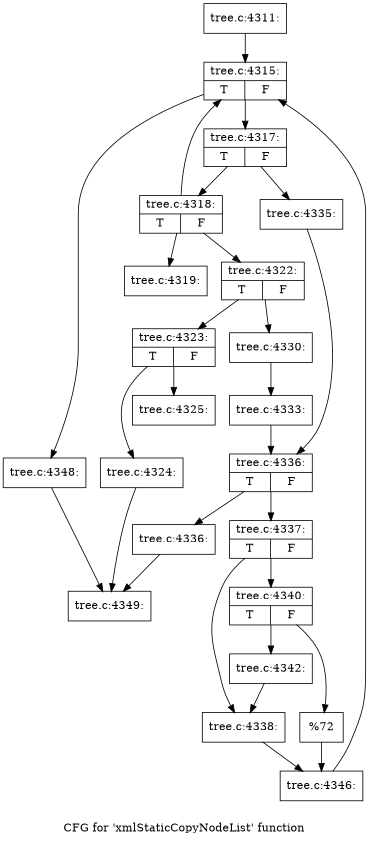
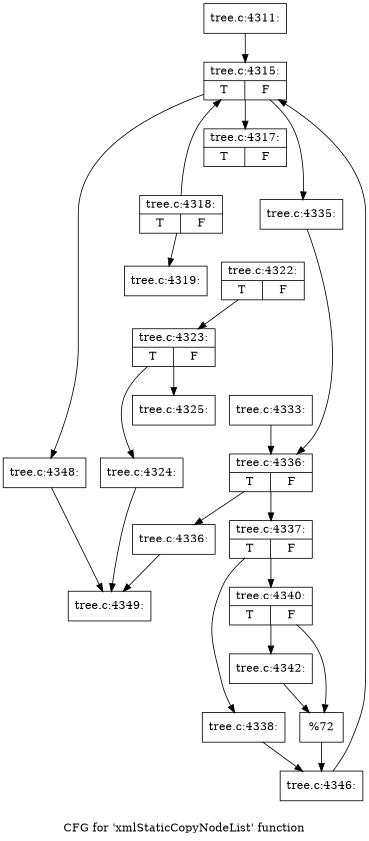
(216, 178) -> none
(272, 180) -> (298, 141)
(219, 245) -> none
(271, 348) -> none
(259, 694) -> (294, 695)
